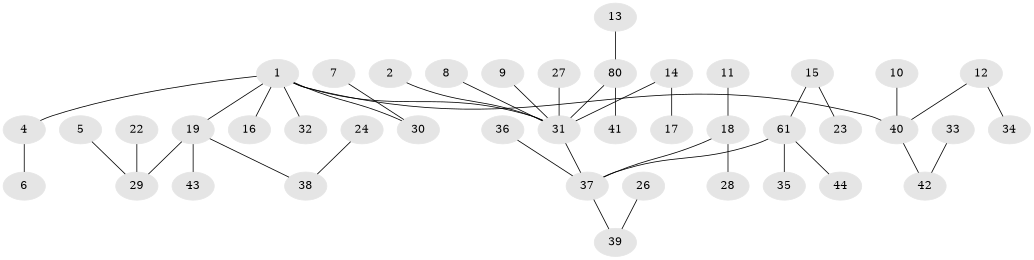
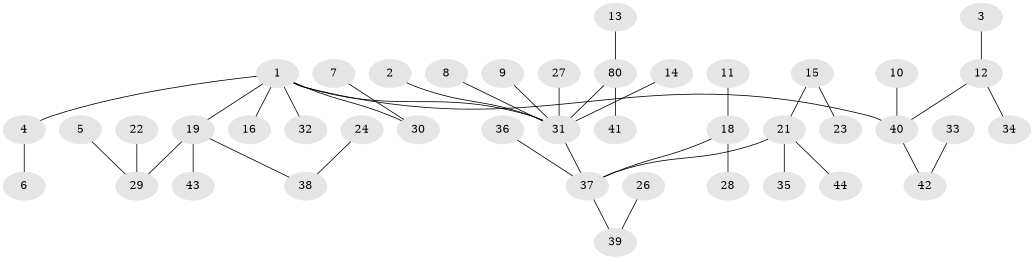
none -> (981, 17)
(672, 130) -> none
(784, 130) -> (784, 130)
